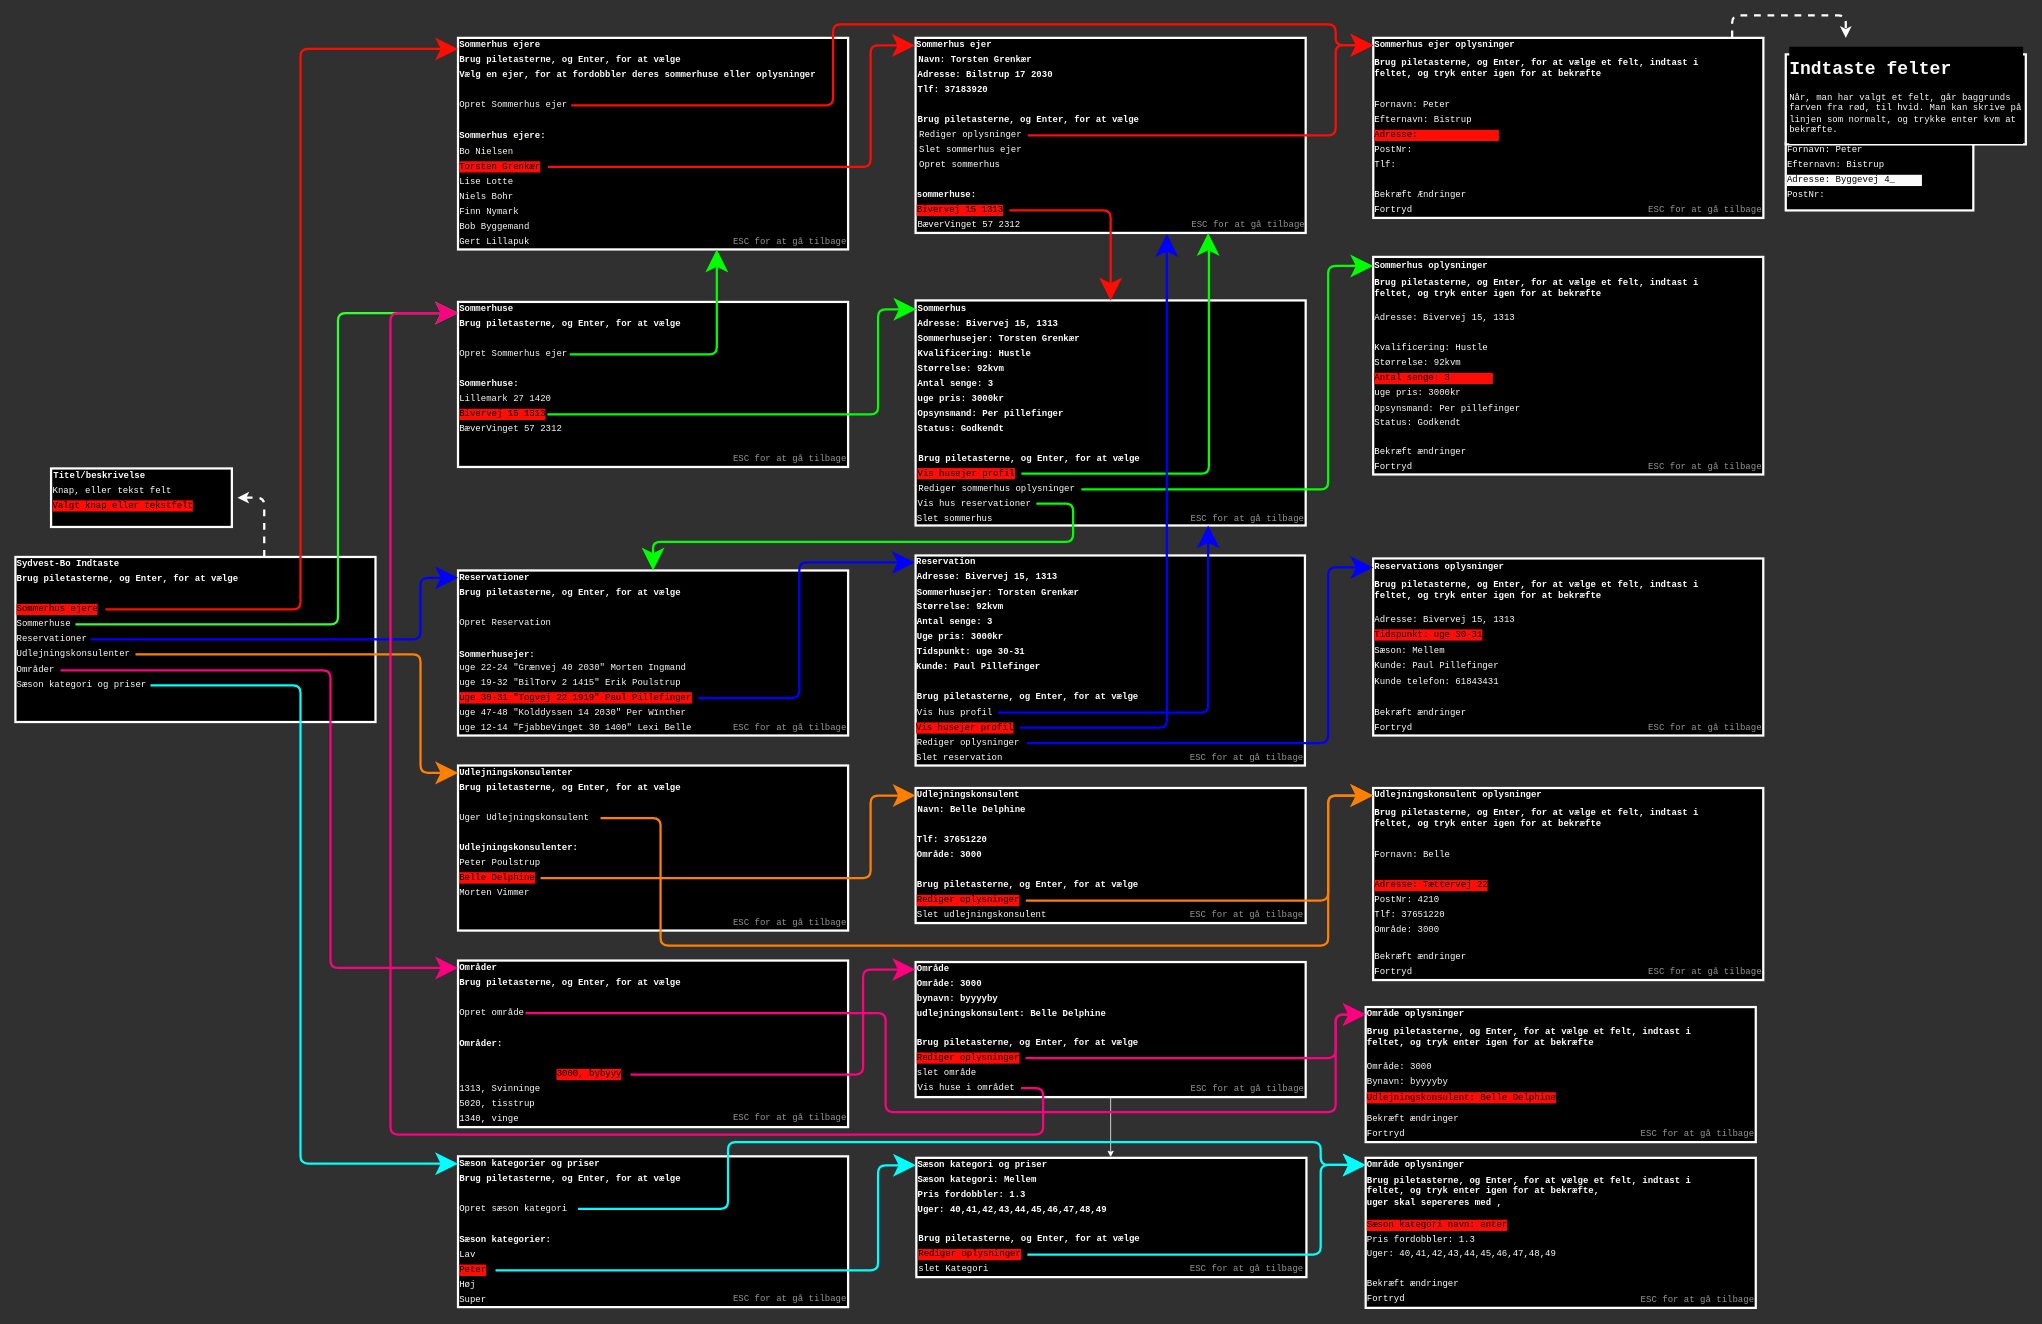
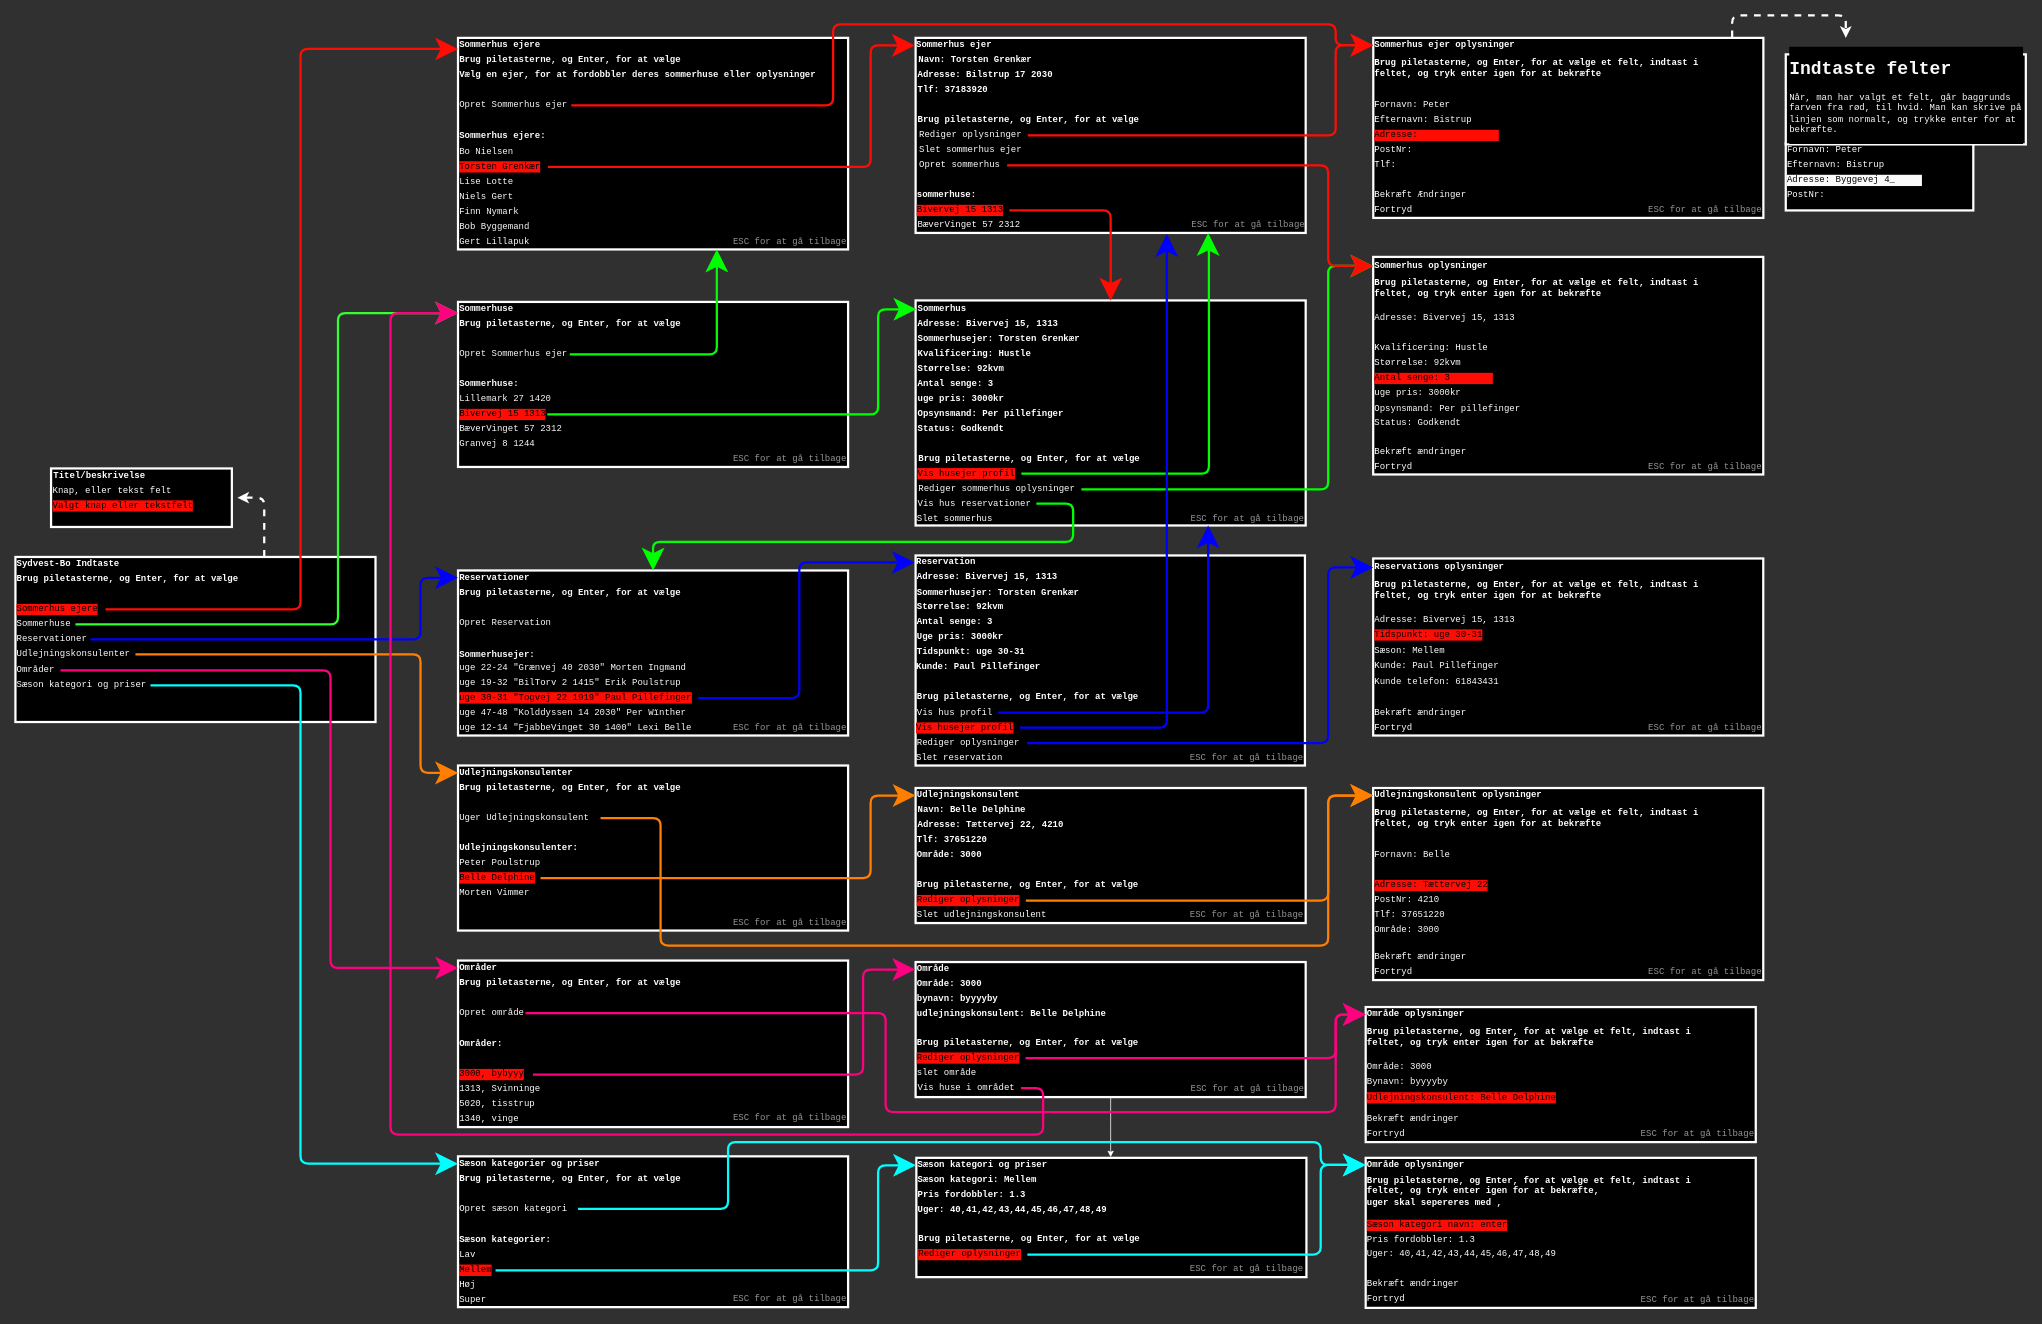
(1906, 68) -> (1906, 68)
none -> (1213, 165)
(481, 197) -> (481, 197)
none -> (510, 444)
none -> (1038, 825)
(593, 1074) -> (495, 1074)
(1014, 1269) -> none
(472, 1270) -> (472, 1270)
